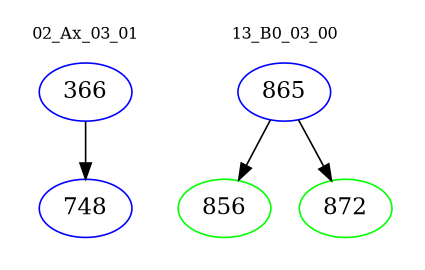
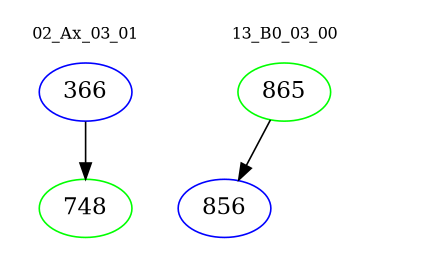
(284, 92) -> (284, 92)
(86, 208) -> (86, 208)
(225, 208) -> (225, 208)
(346, 208) -> none
